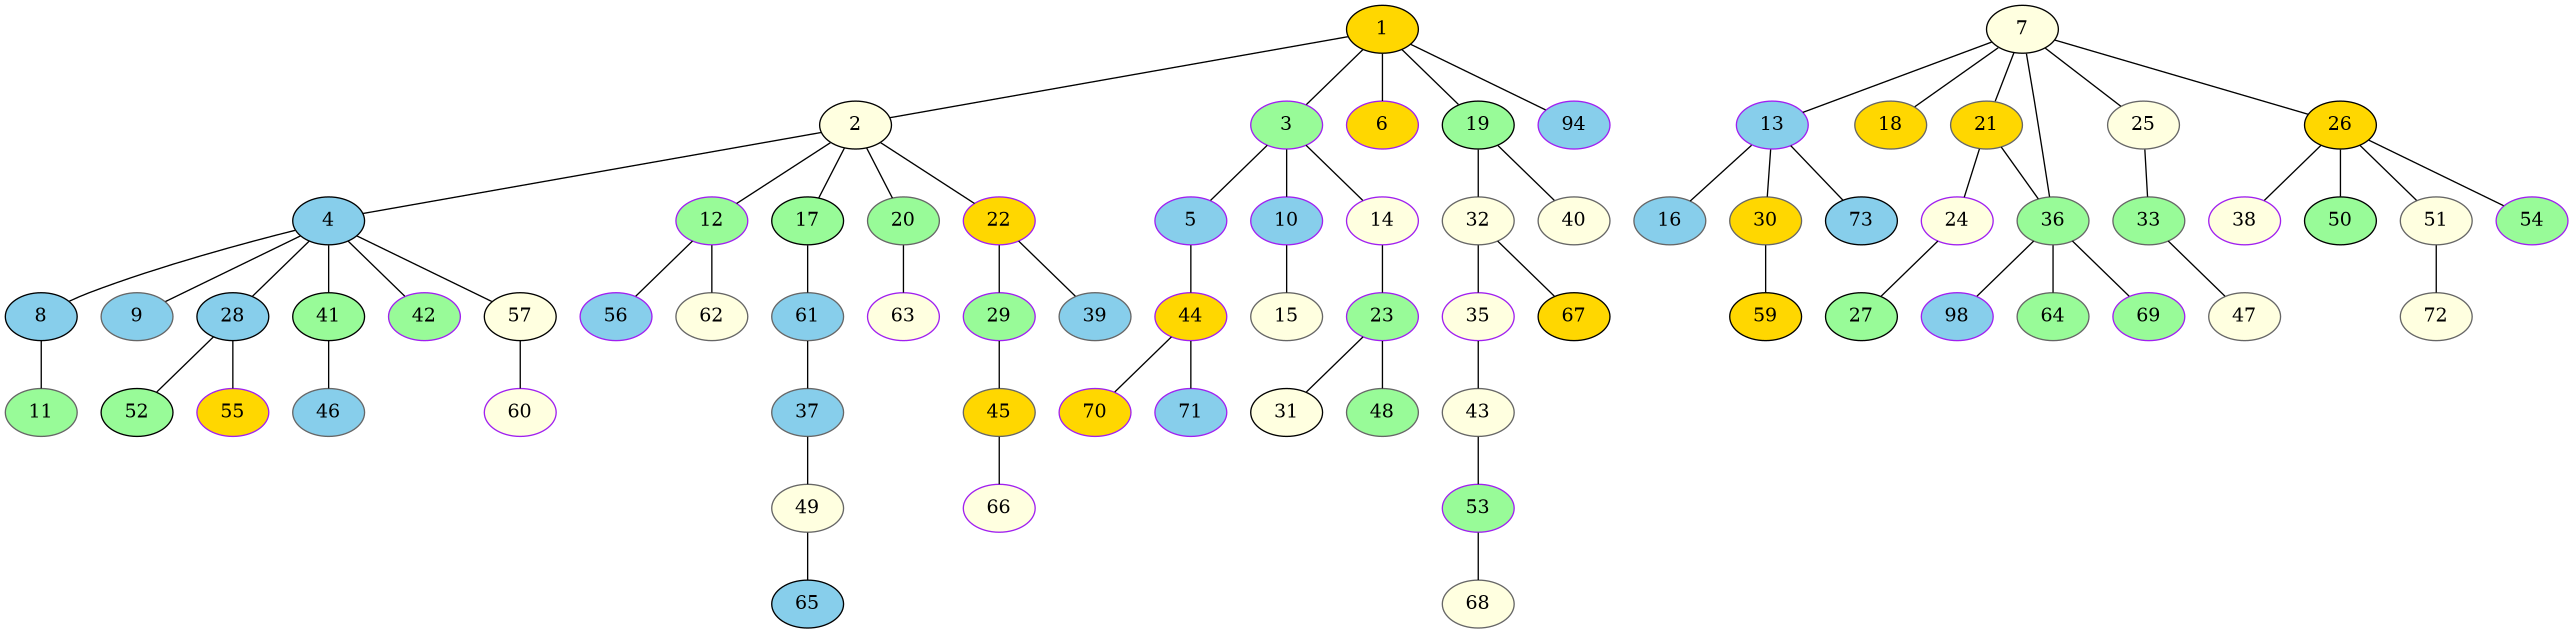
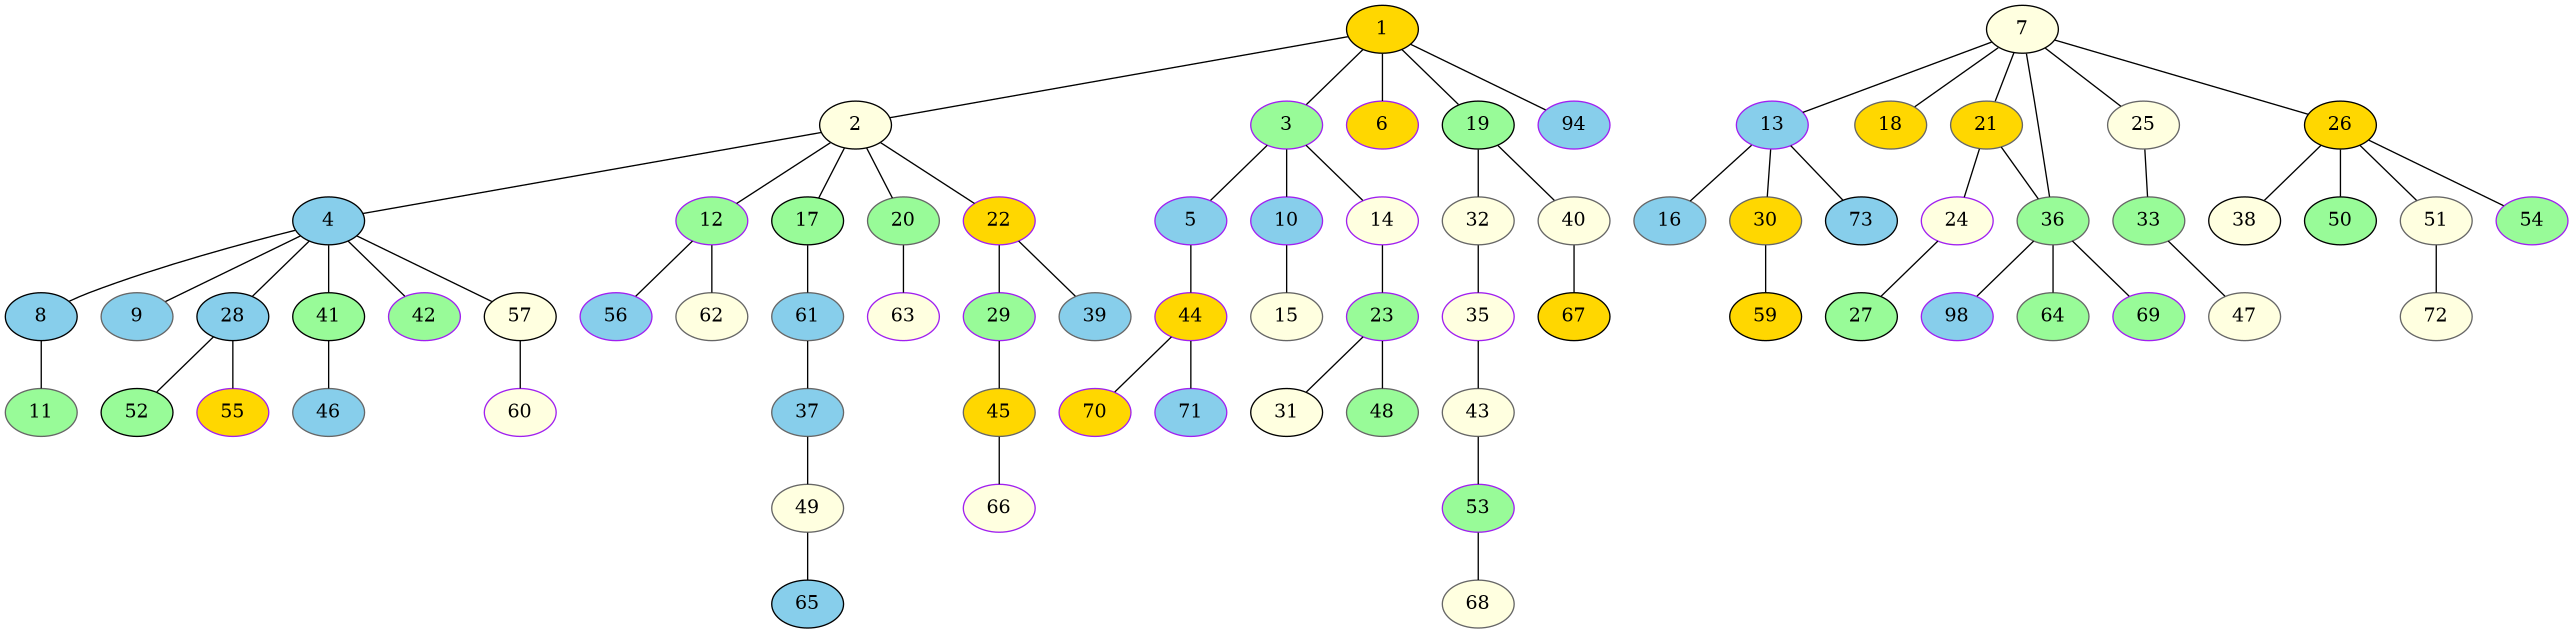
(2245, 221) -> (2245, 221)
(1526, 269) -> (1574, 269)
